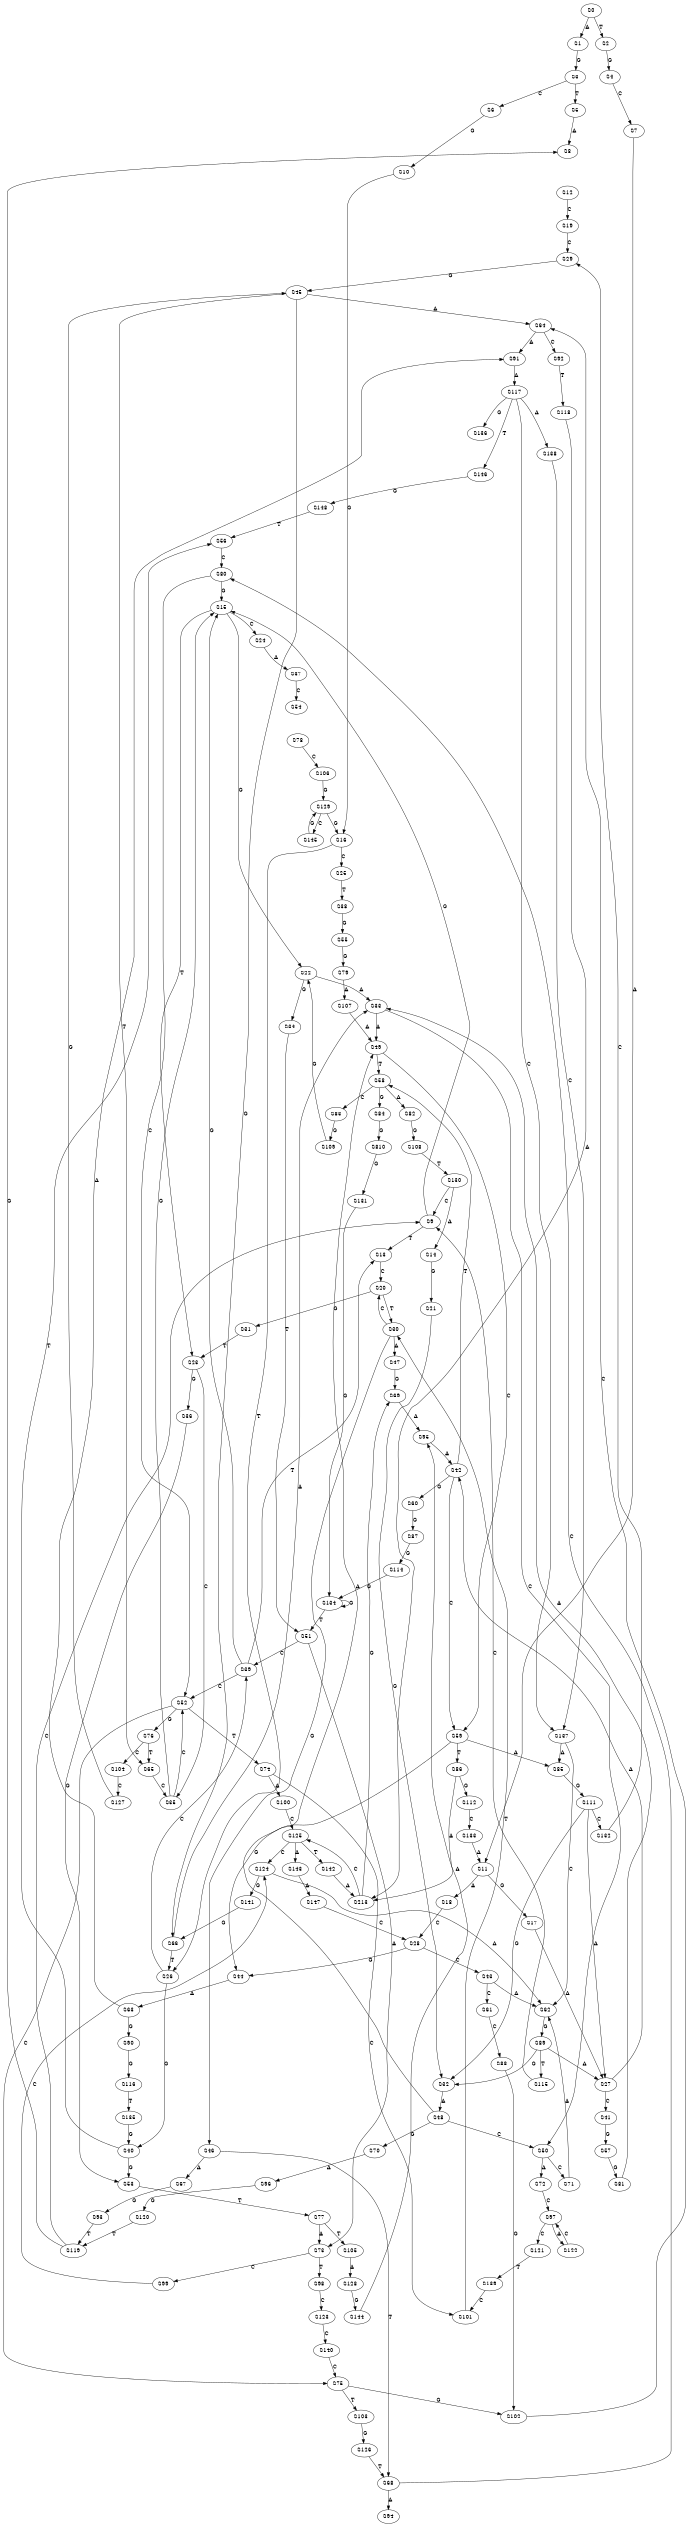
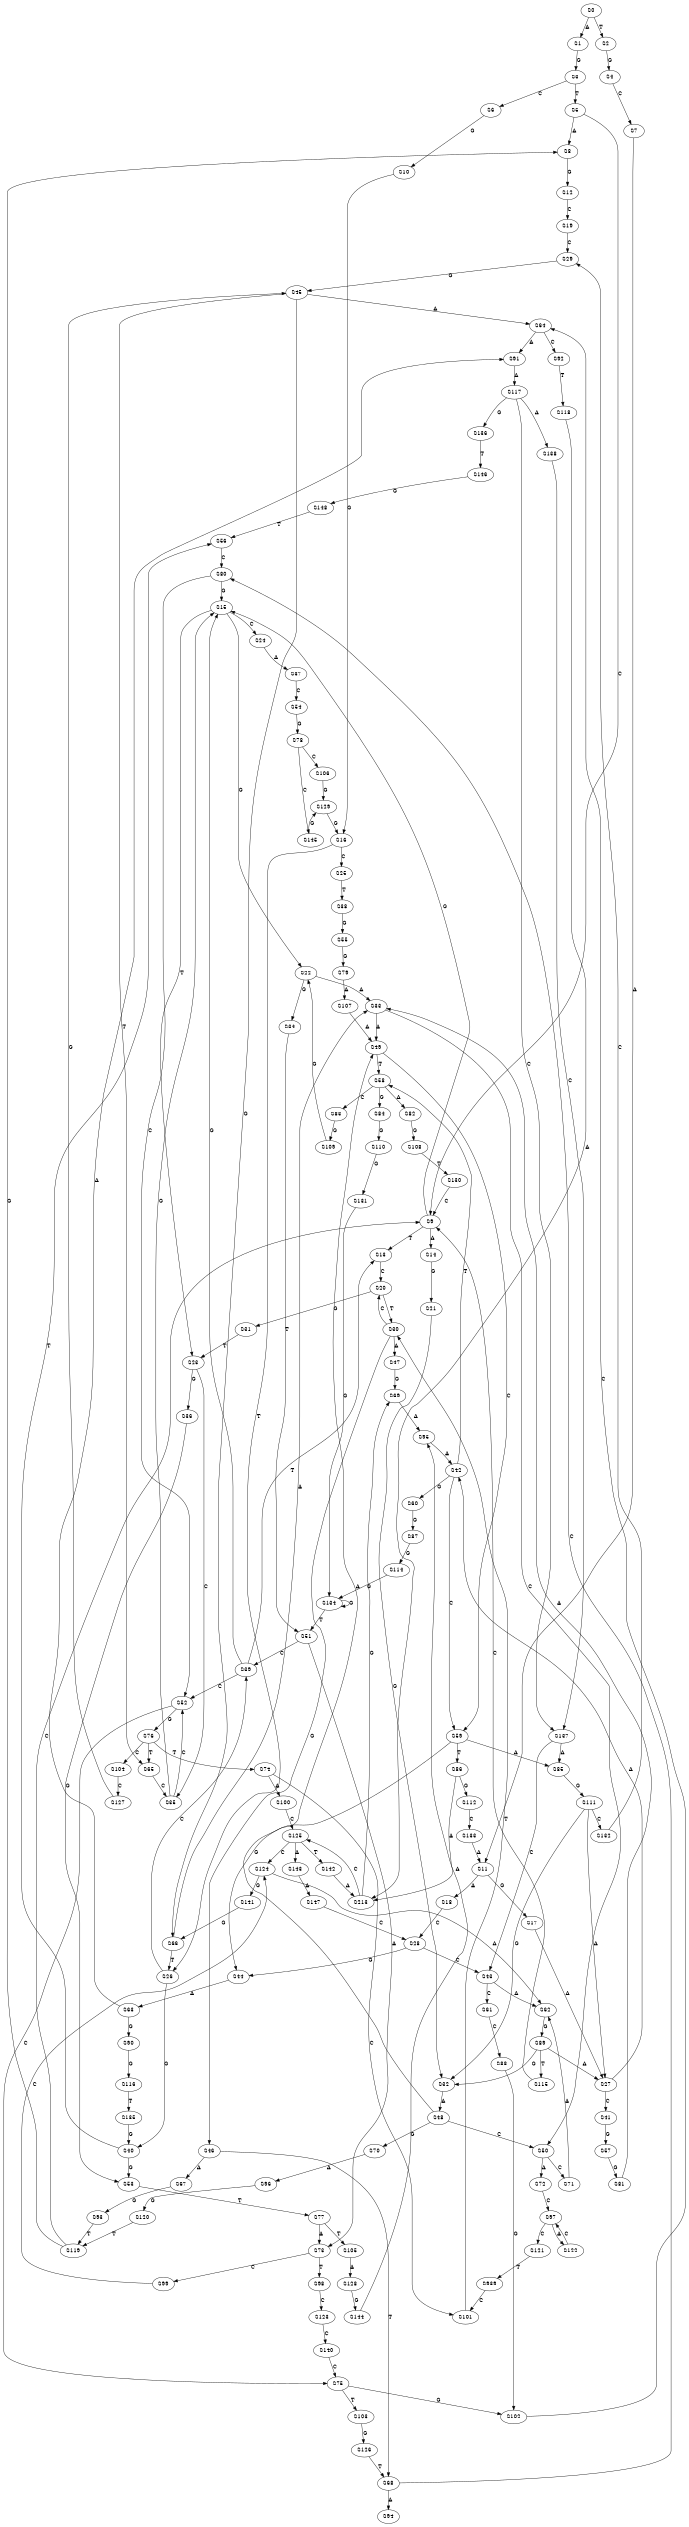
none -> (568, 170)
(500, 432) -> (480, 452)
none -> (618, 683)
none -> (297, 722)
(318, 822) -> (302, 789)
(379, 1147) -> (379, 1147)
(447, 1217) -> (431, 1237)
(222, 1735) -> (199, 1764)
(568, 1874) -> (528, 1853)
(490, 2284) -> (490, 2284)
